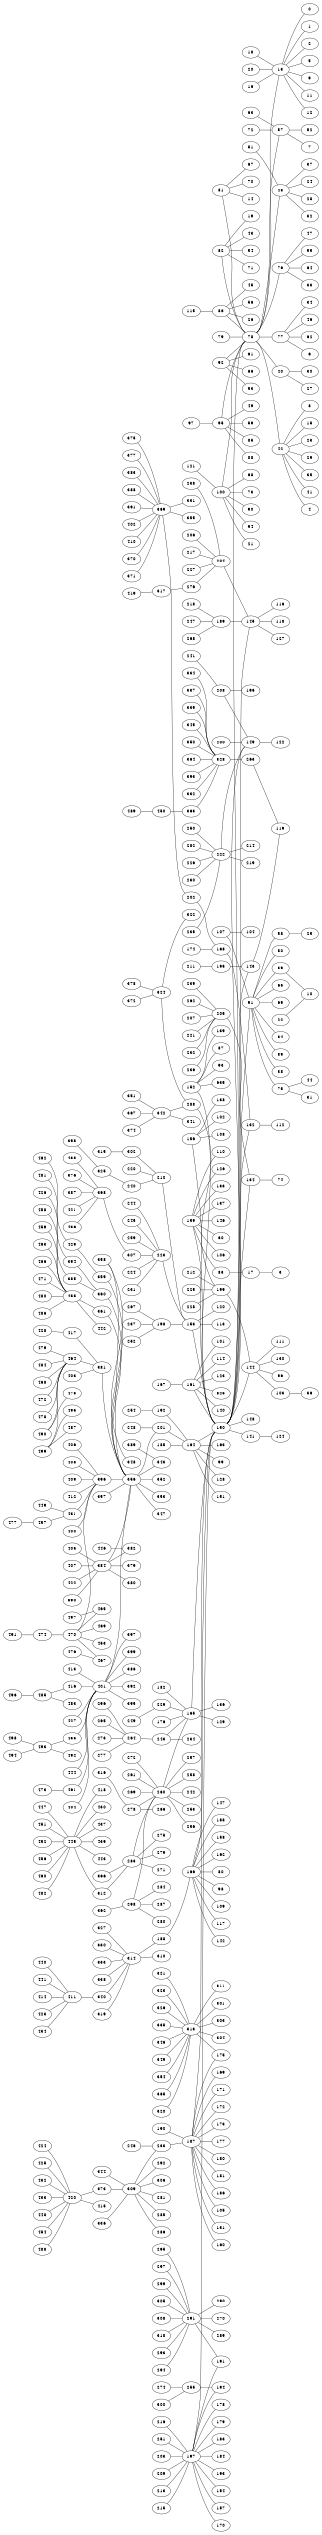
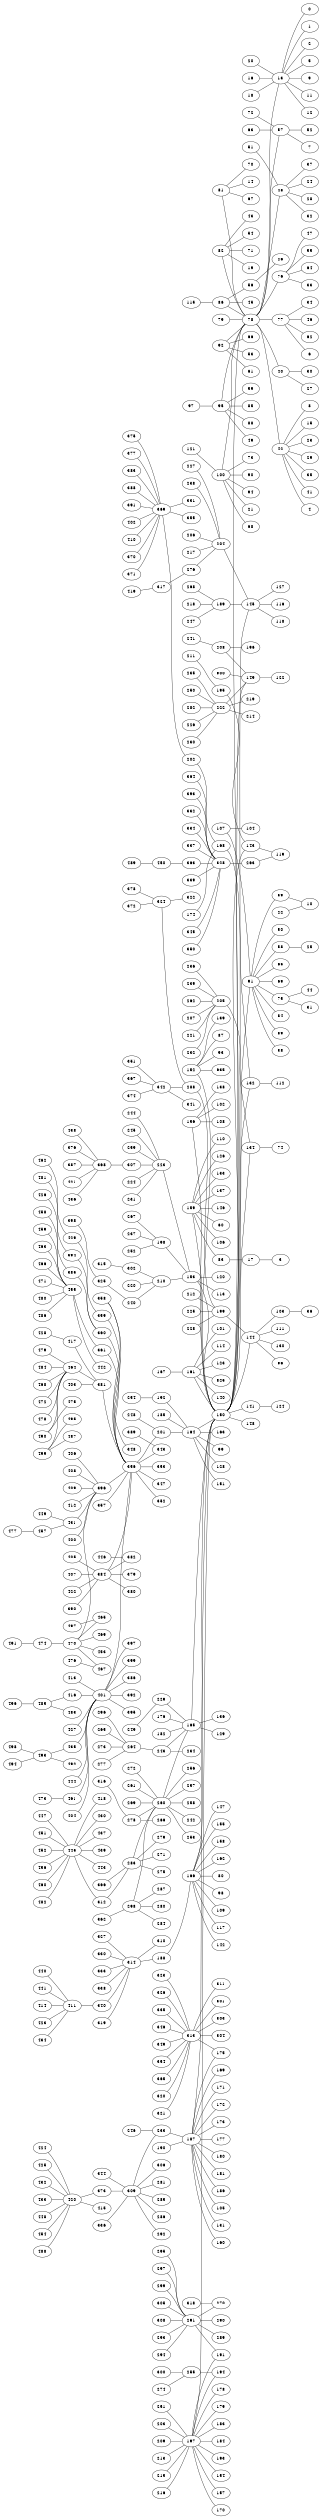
(239, 316) -> (265, 273)
(221, 742) -> (221, 673)
(176, 2327) -> (206, 2303)
